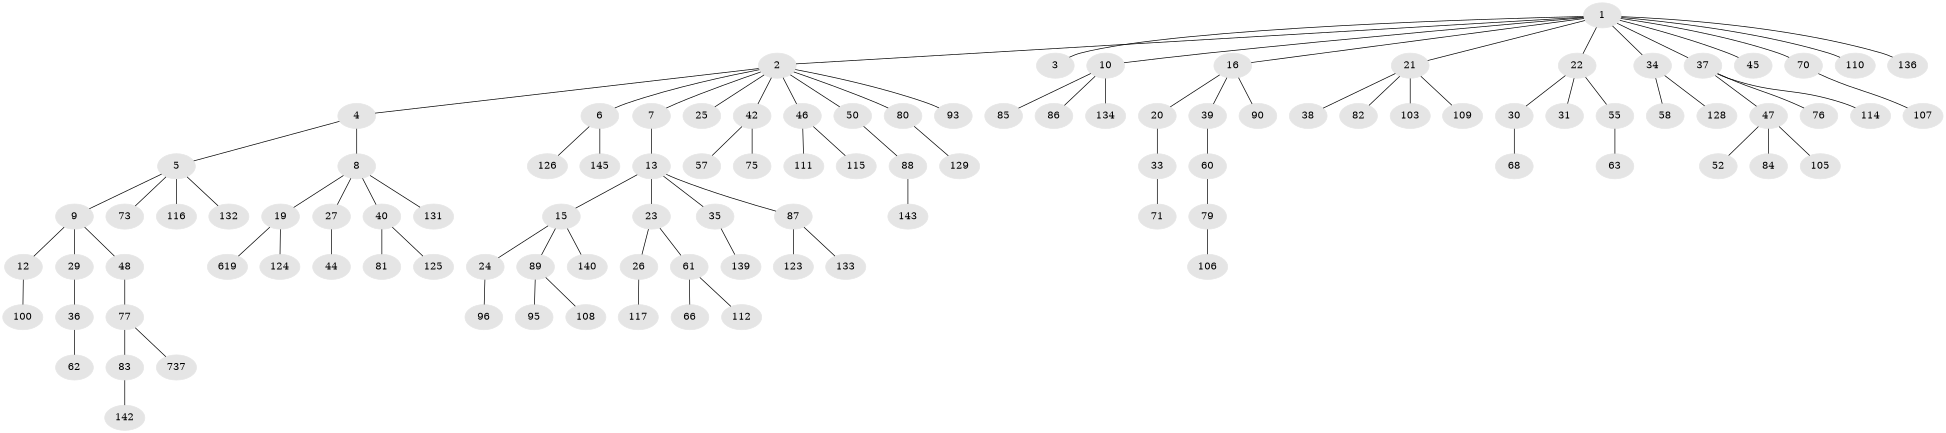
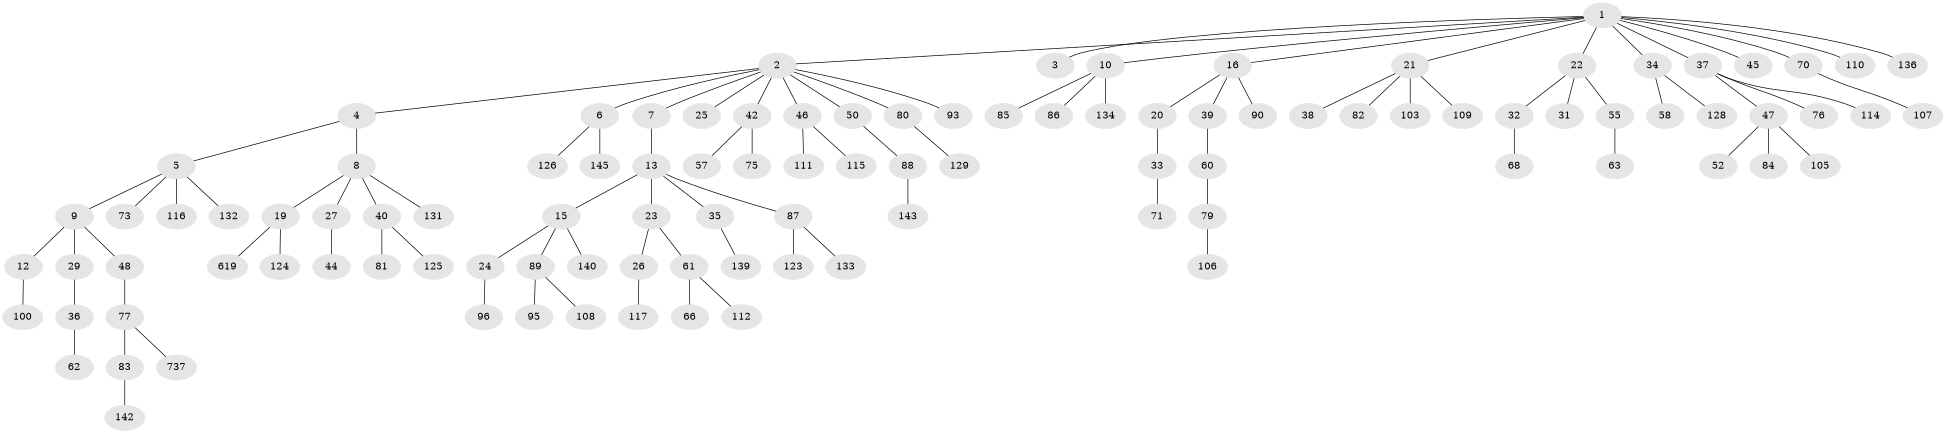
(1514, 116) -> (1514, 116)
